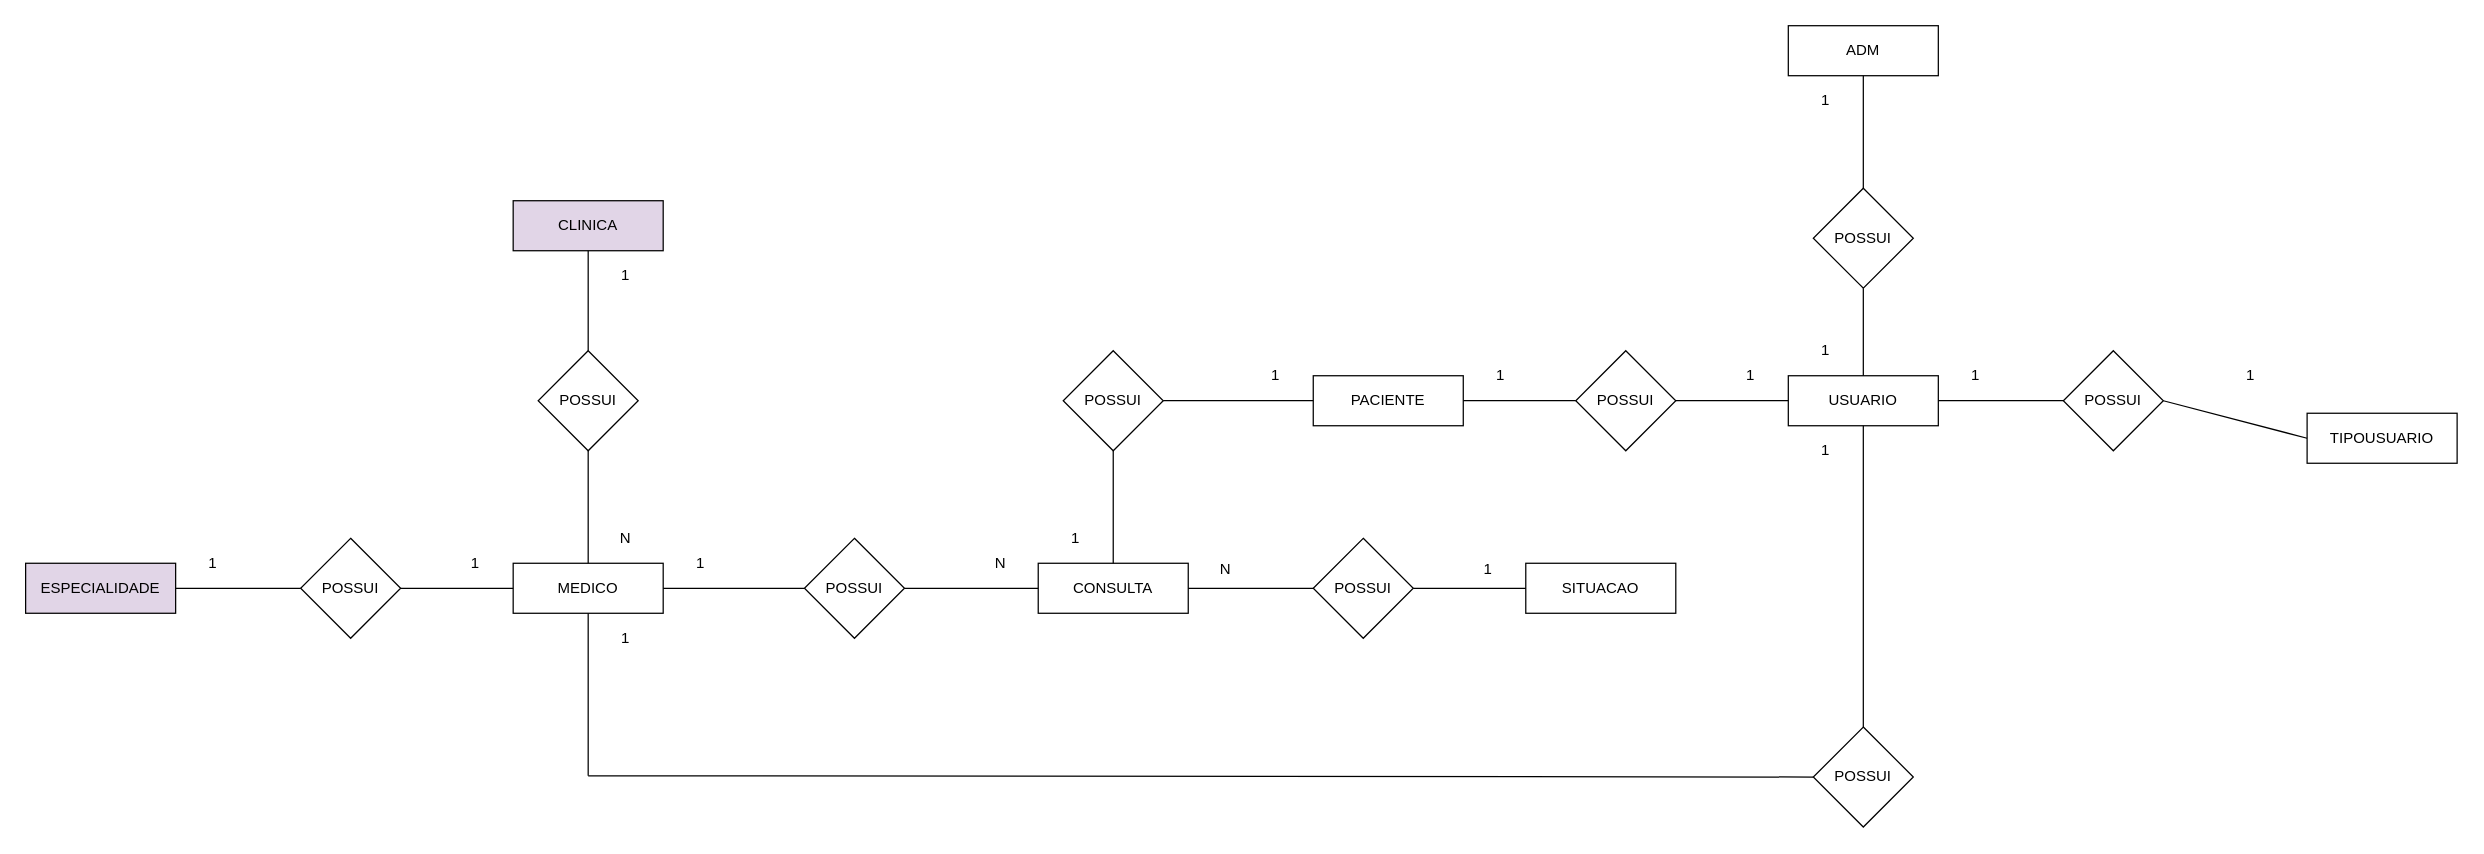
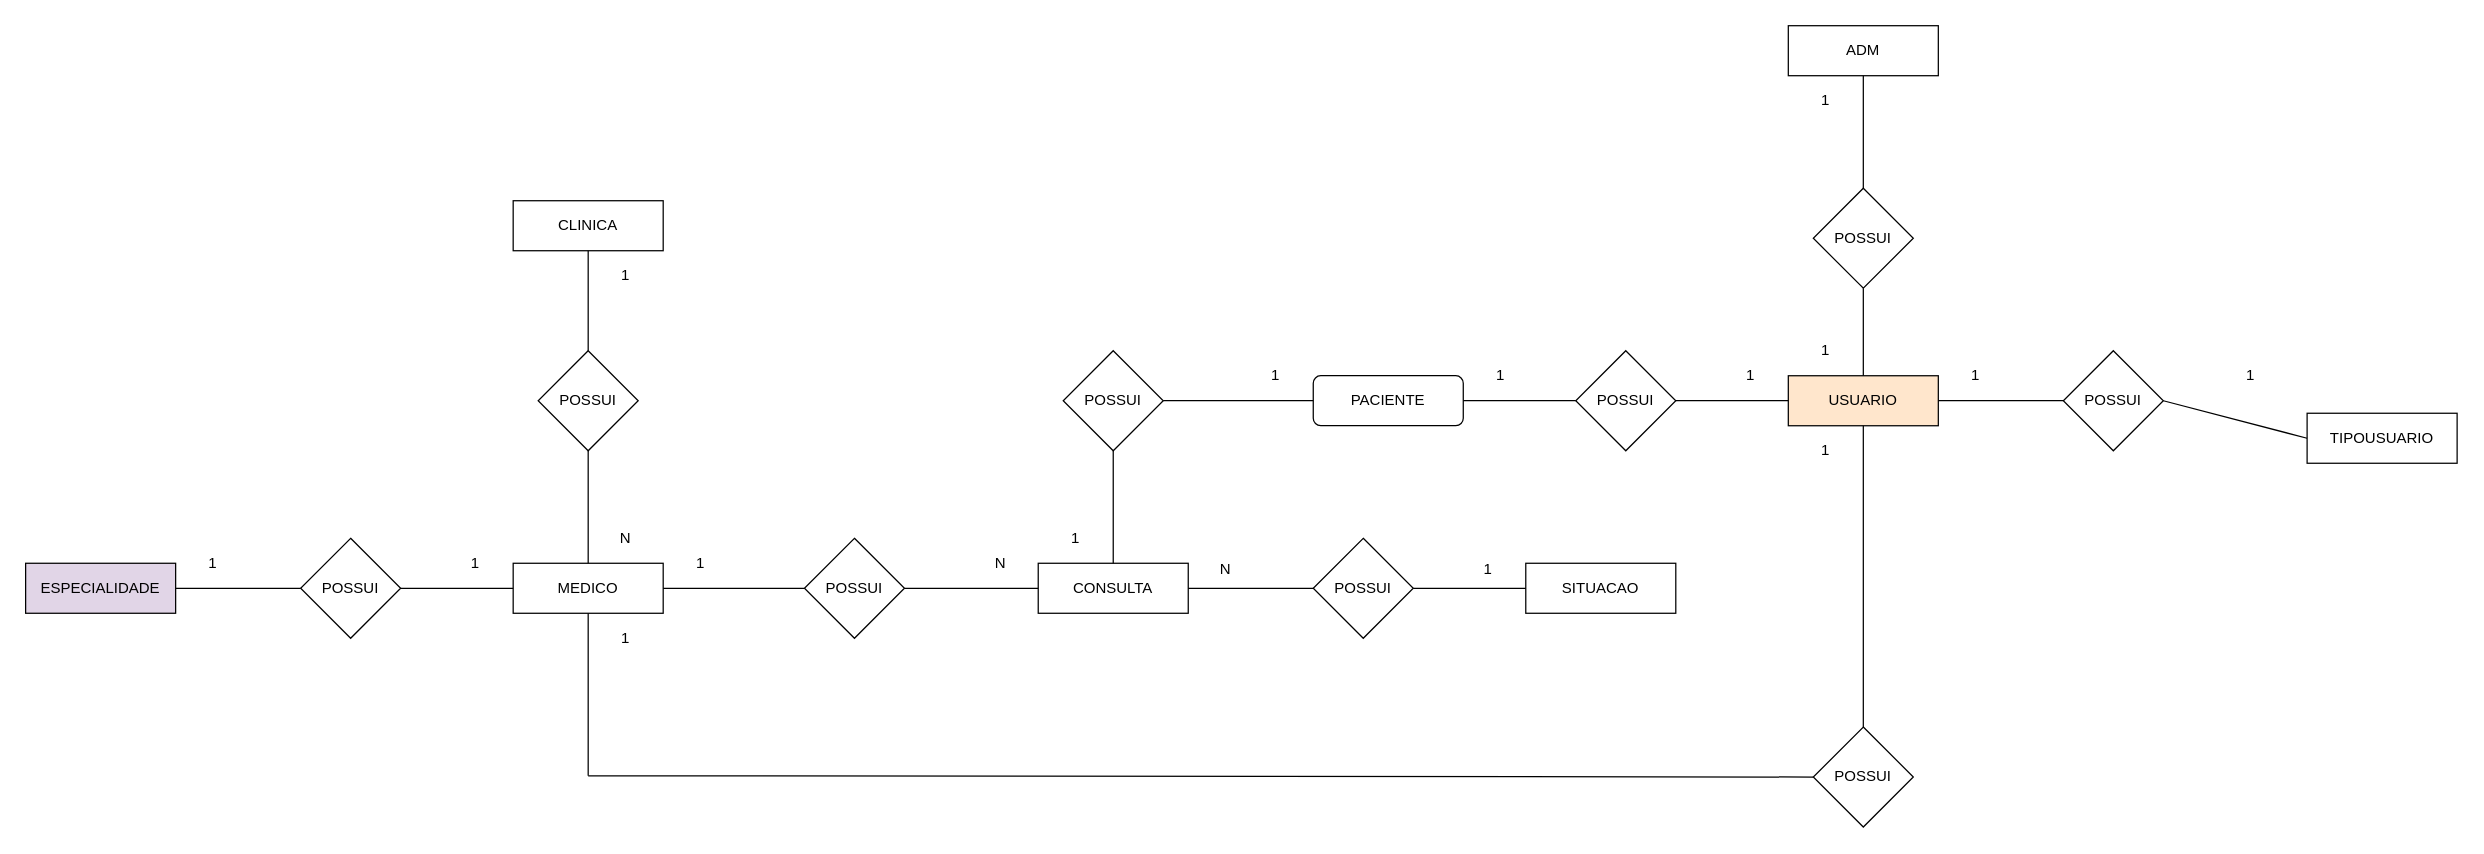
(588, 226) -> (588, 226)
(1388, 401) -> (1388, 401)
(1863, 401) -> (1863, 401)
